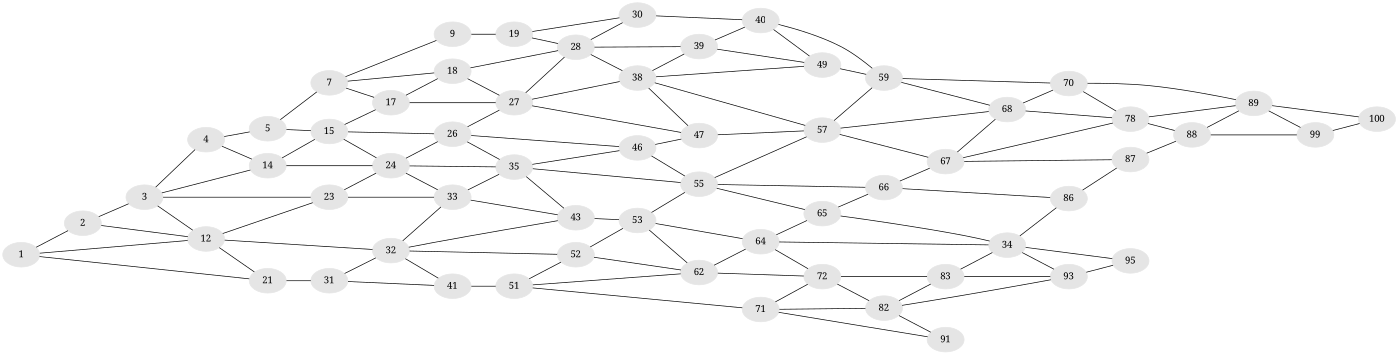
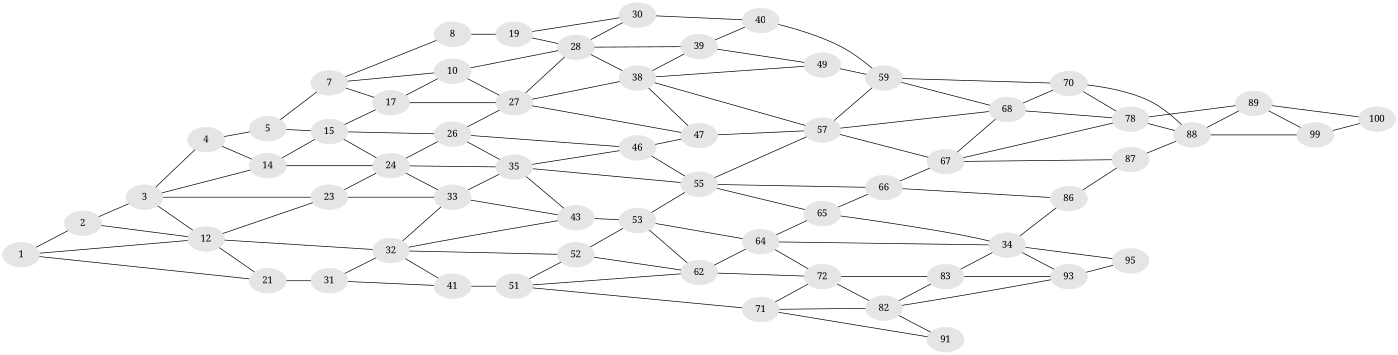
(453, 34) -> (453, 34)
(792, 43) -> none
(453, 71) -> (453, 71)
(1162, 87) -> (1138, 96)
